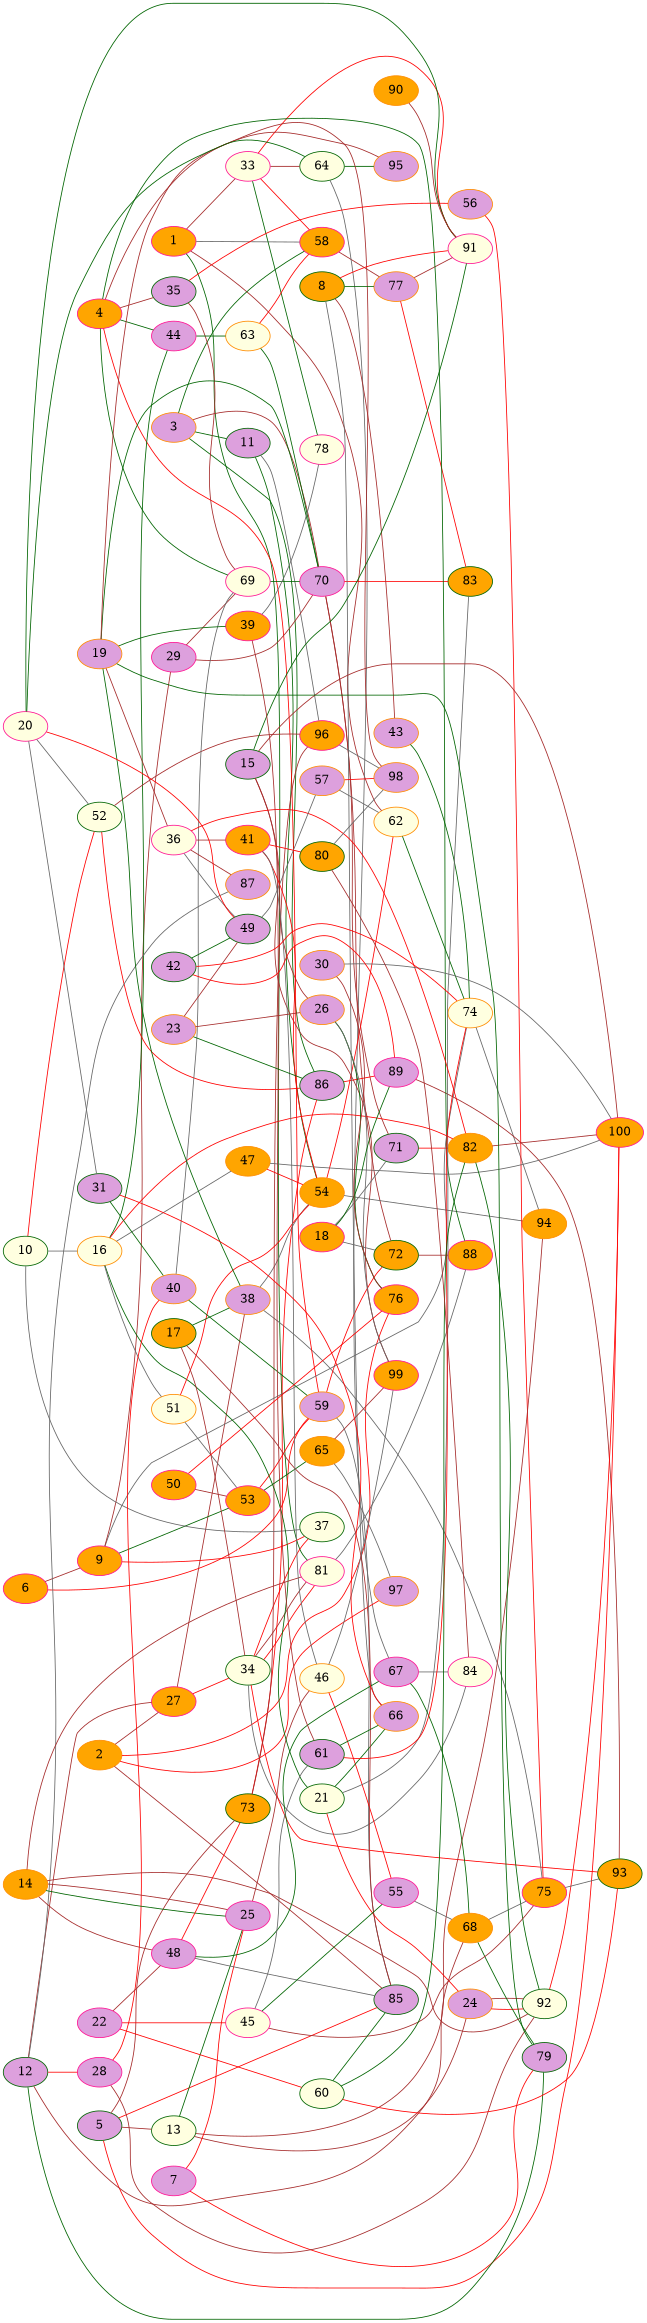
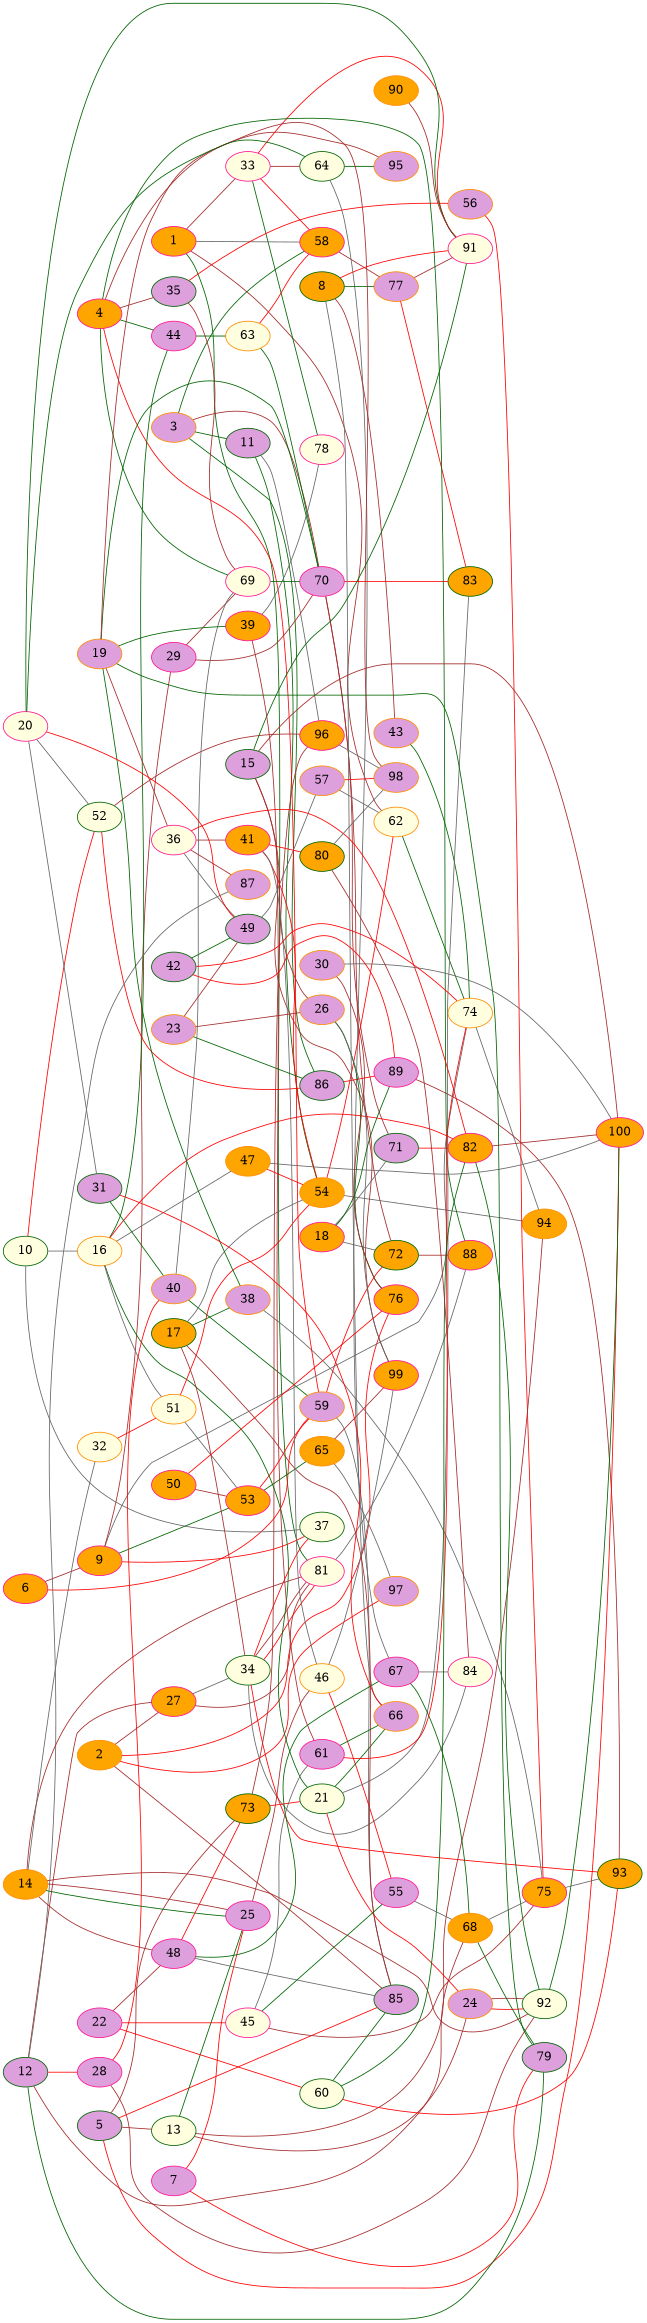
(470, 1148) -> (470, 1148)
(284, 1245) -> (232, 1243)
(285, 1307) -> (285, 1804)
none -> (100, 1447)
(211, 1501) -> (263, 1697)
(603, 1570) -> (603, 1570)
(211, 1686) -> (211, 1686)
(322, 1754) -> (322, 1754)
